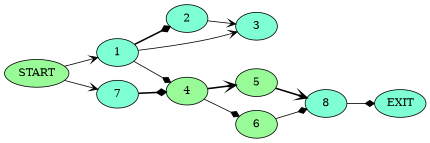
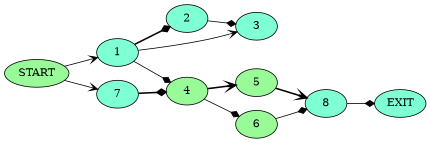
(218, 22) -> (217, 22)
